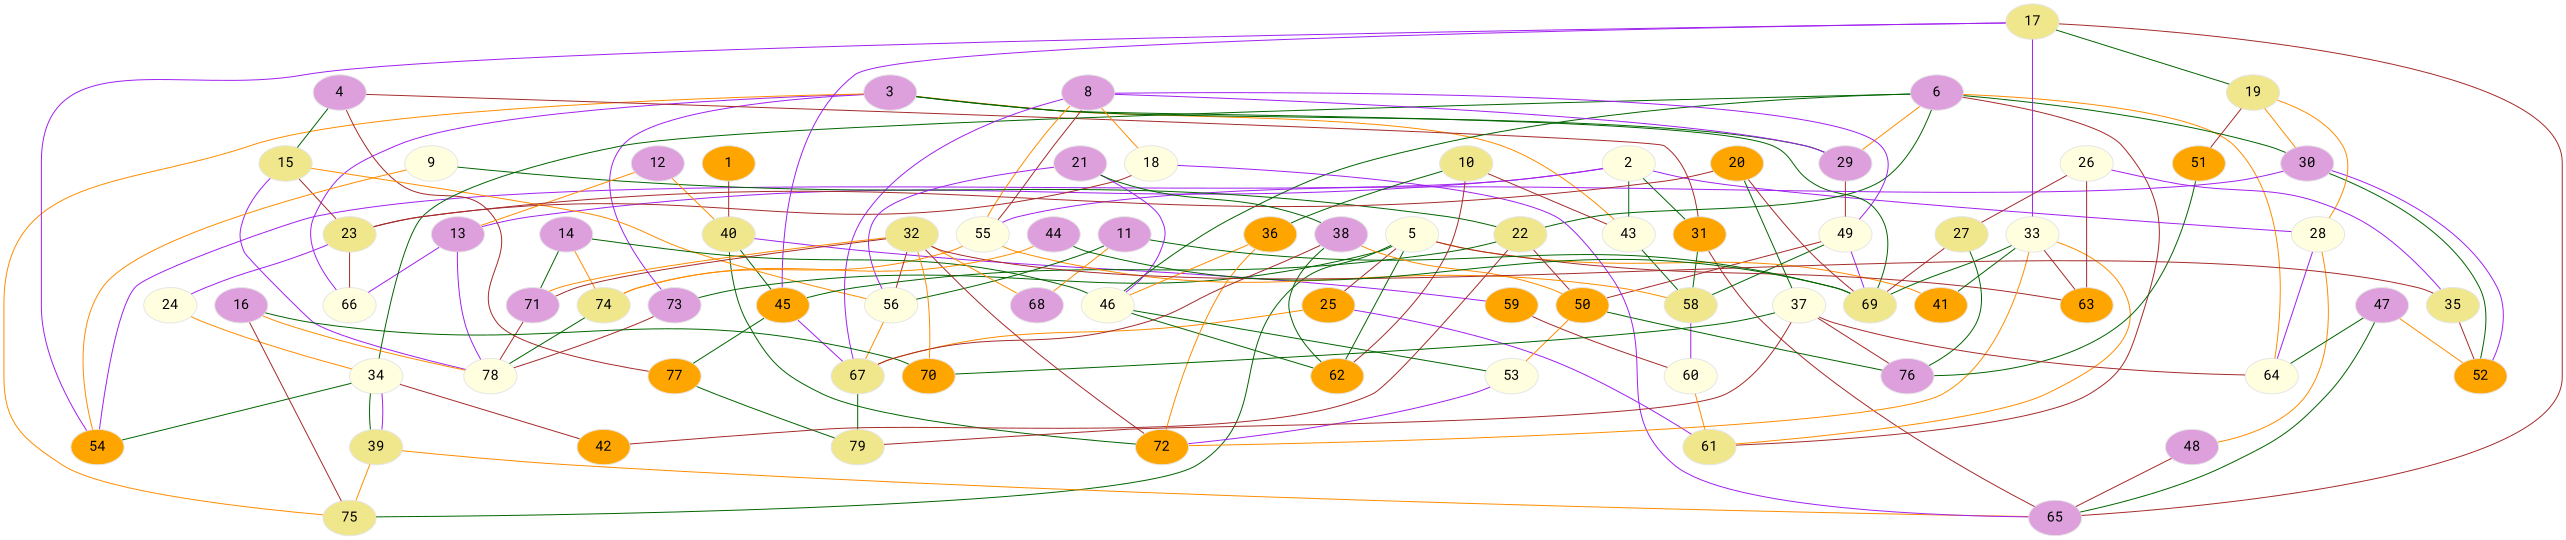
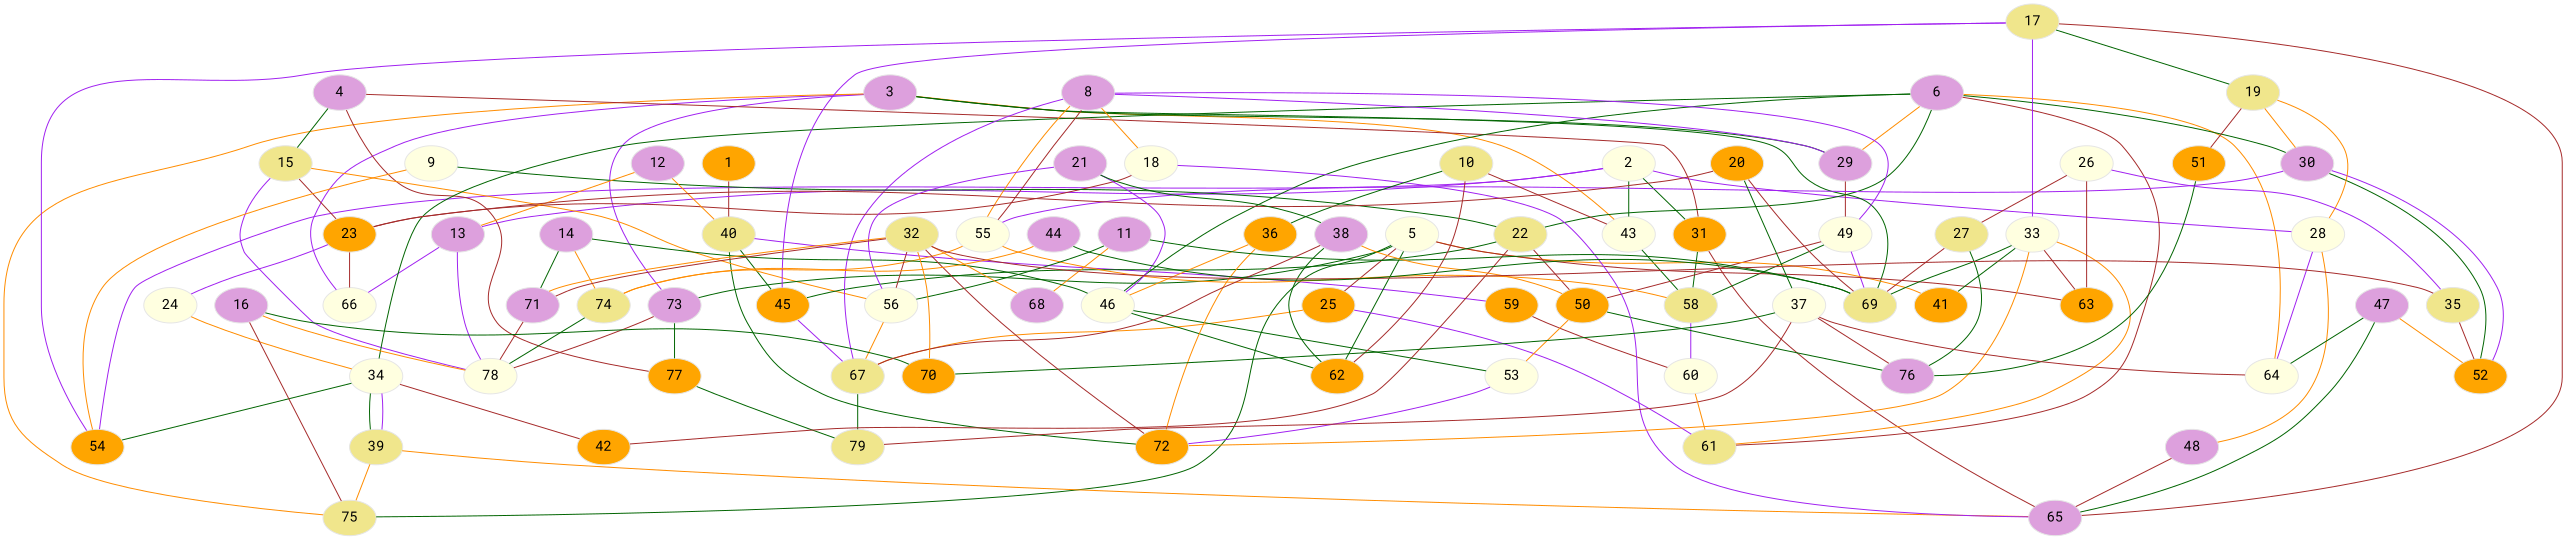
(350, 234) -> (350, 234)
(729, 341) -> (675, 341)
